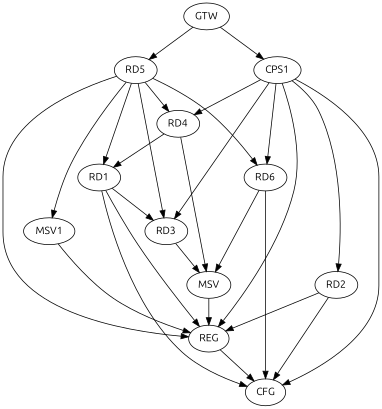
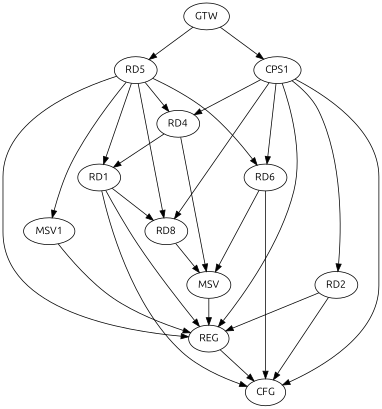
(166, 231) -> (166, 231)
